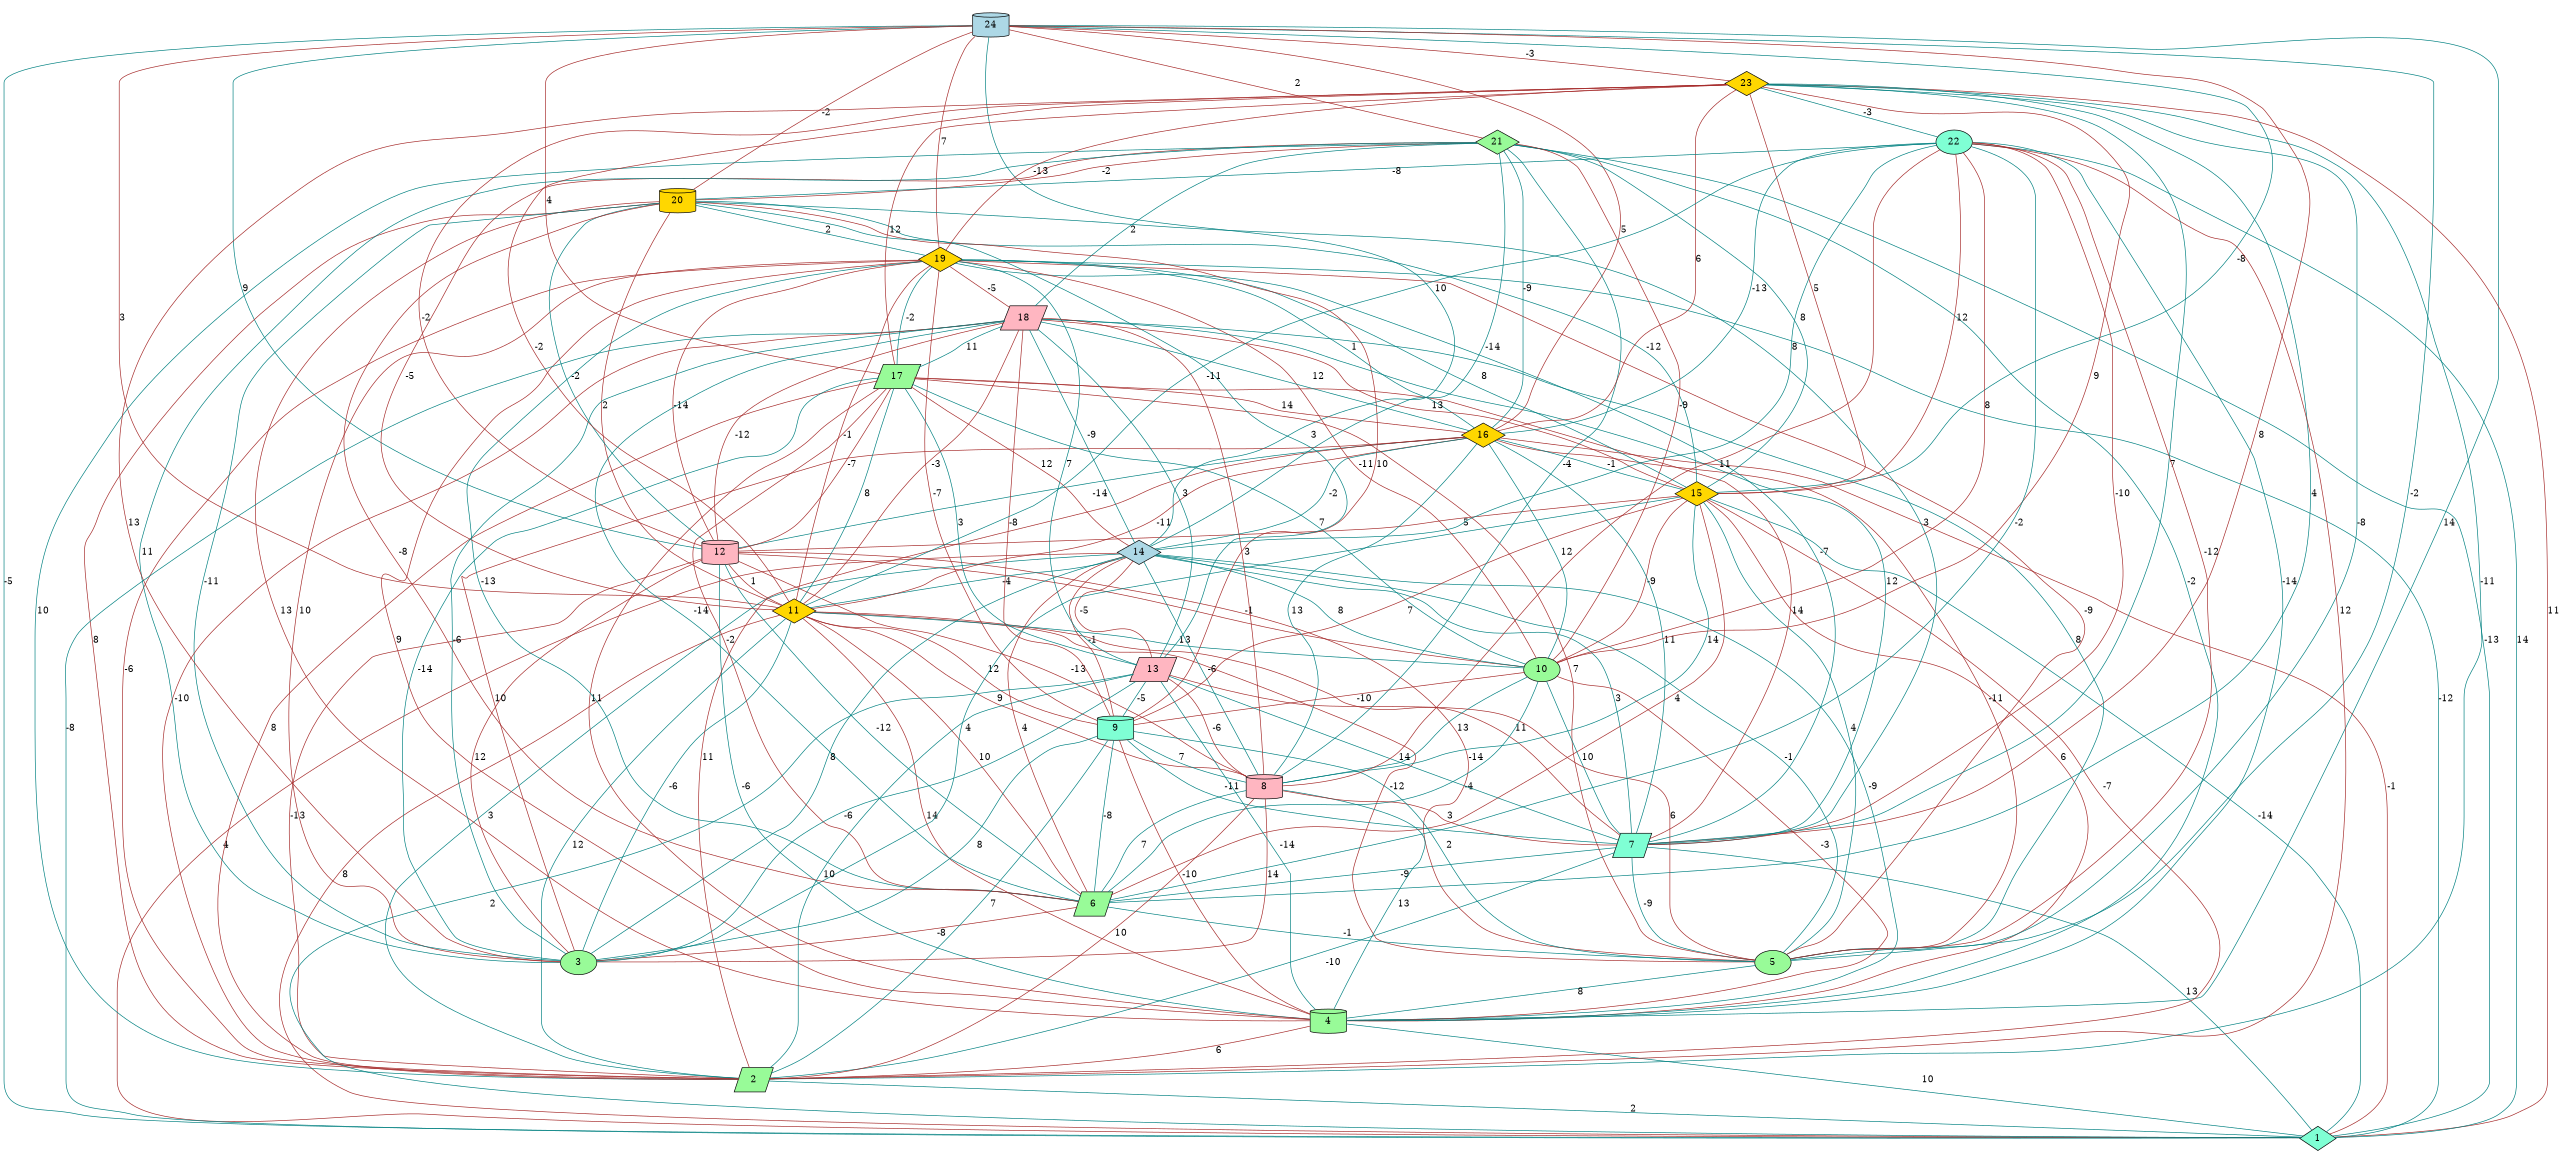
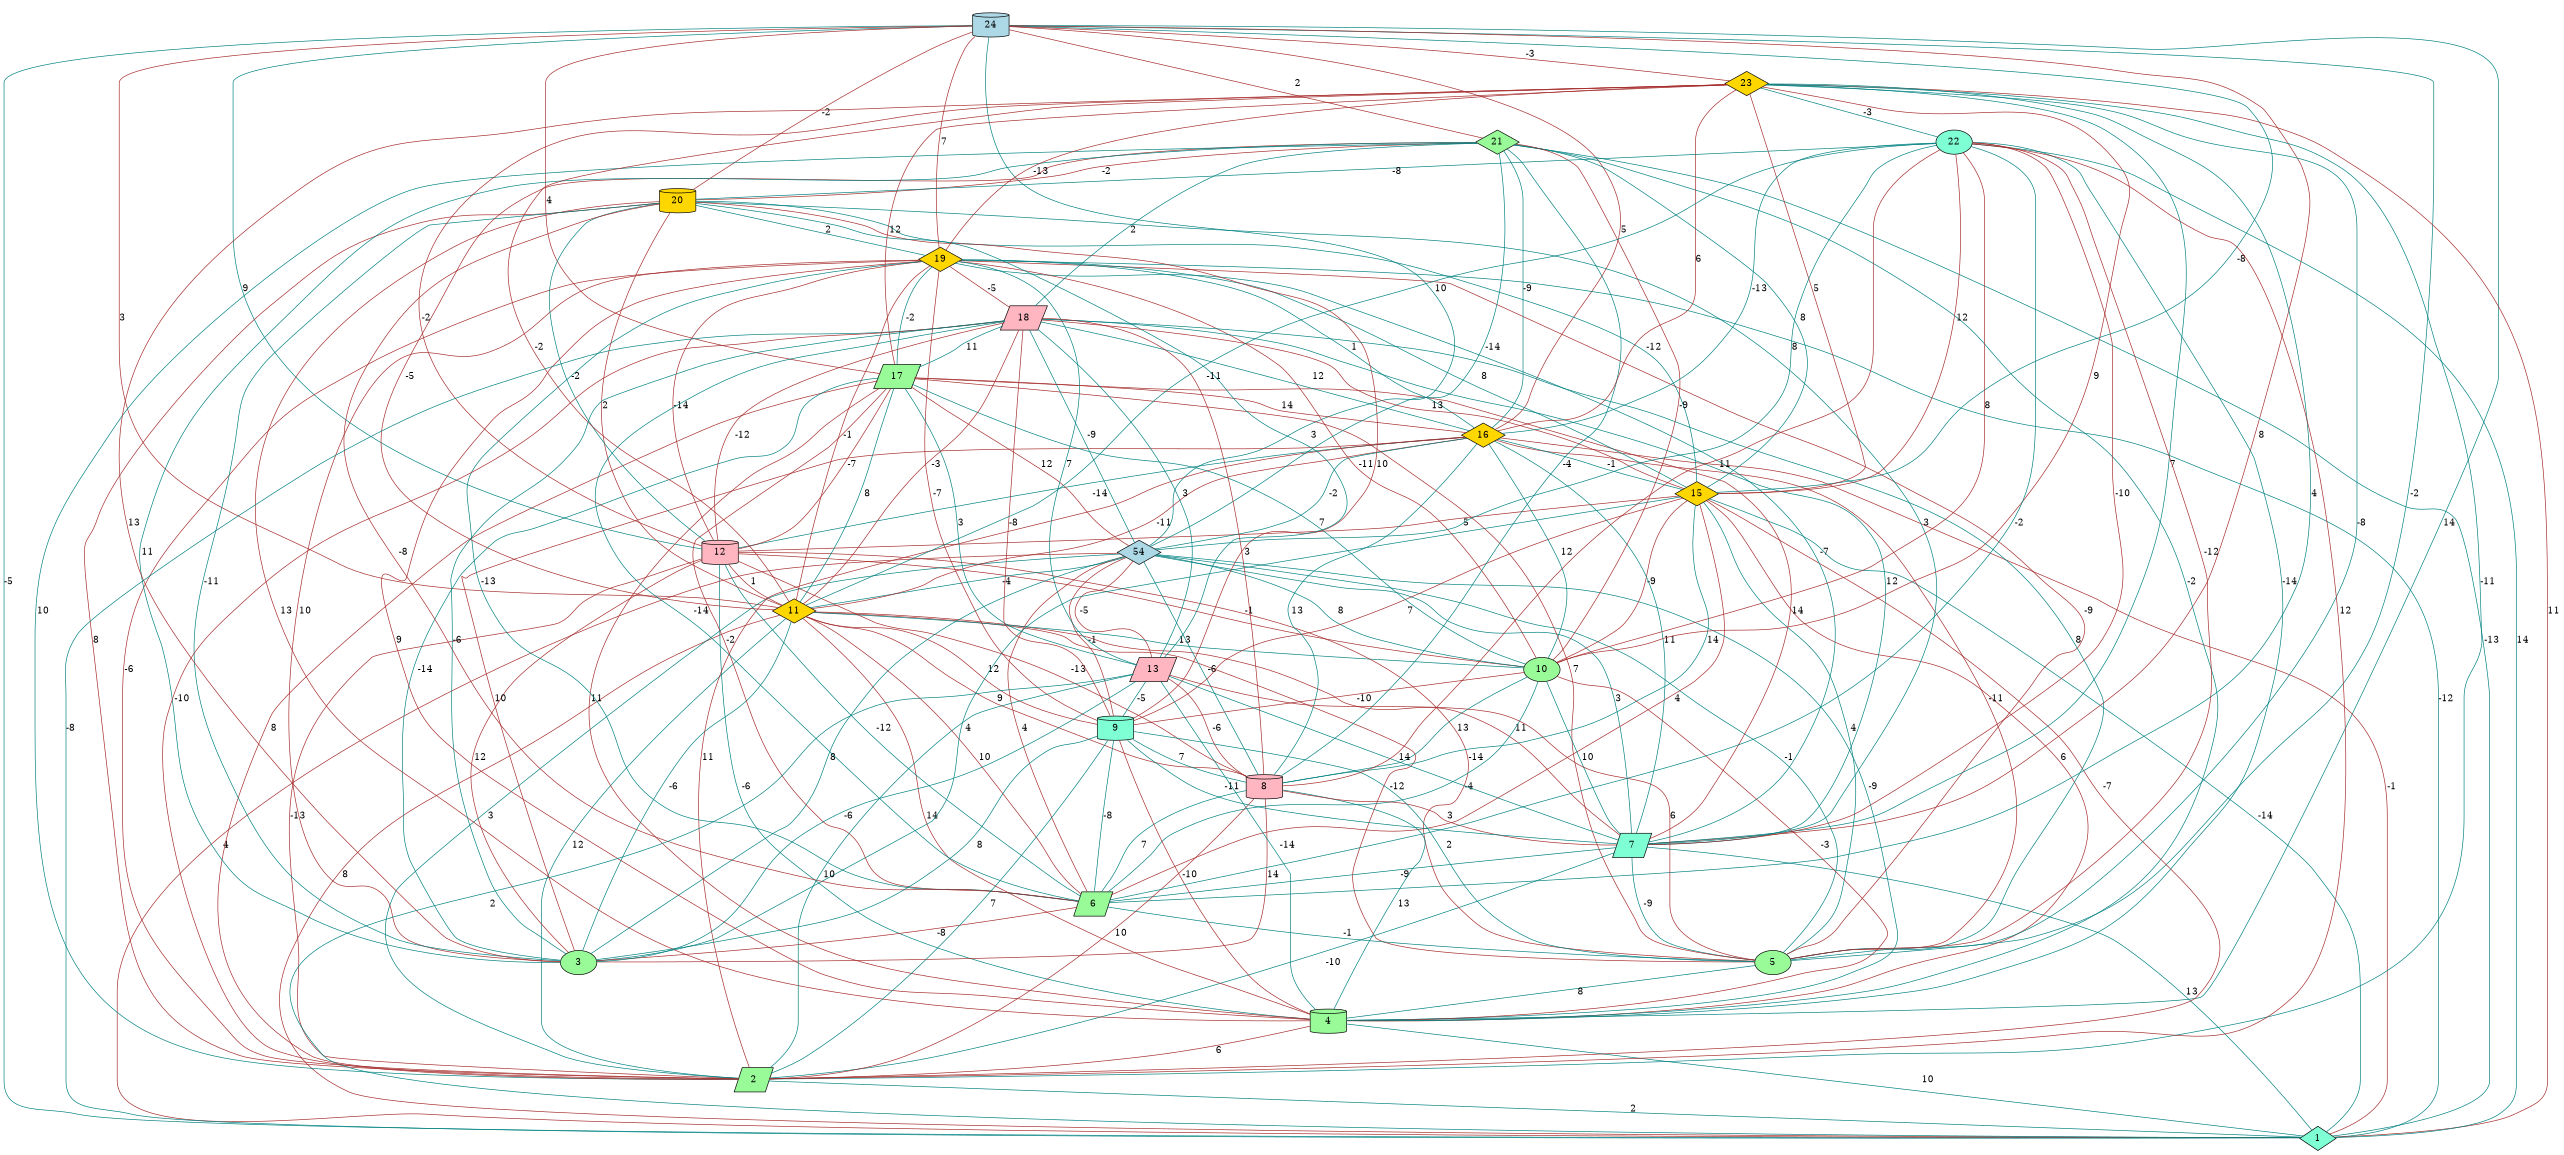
(1139, 552) -> (1139, 552)
